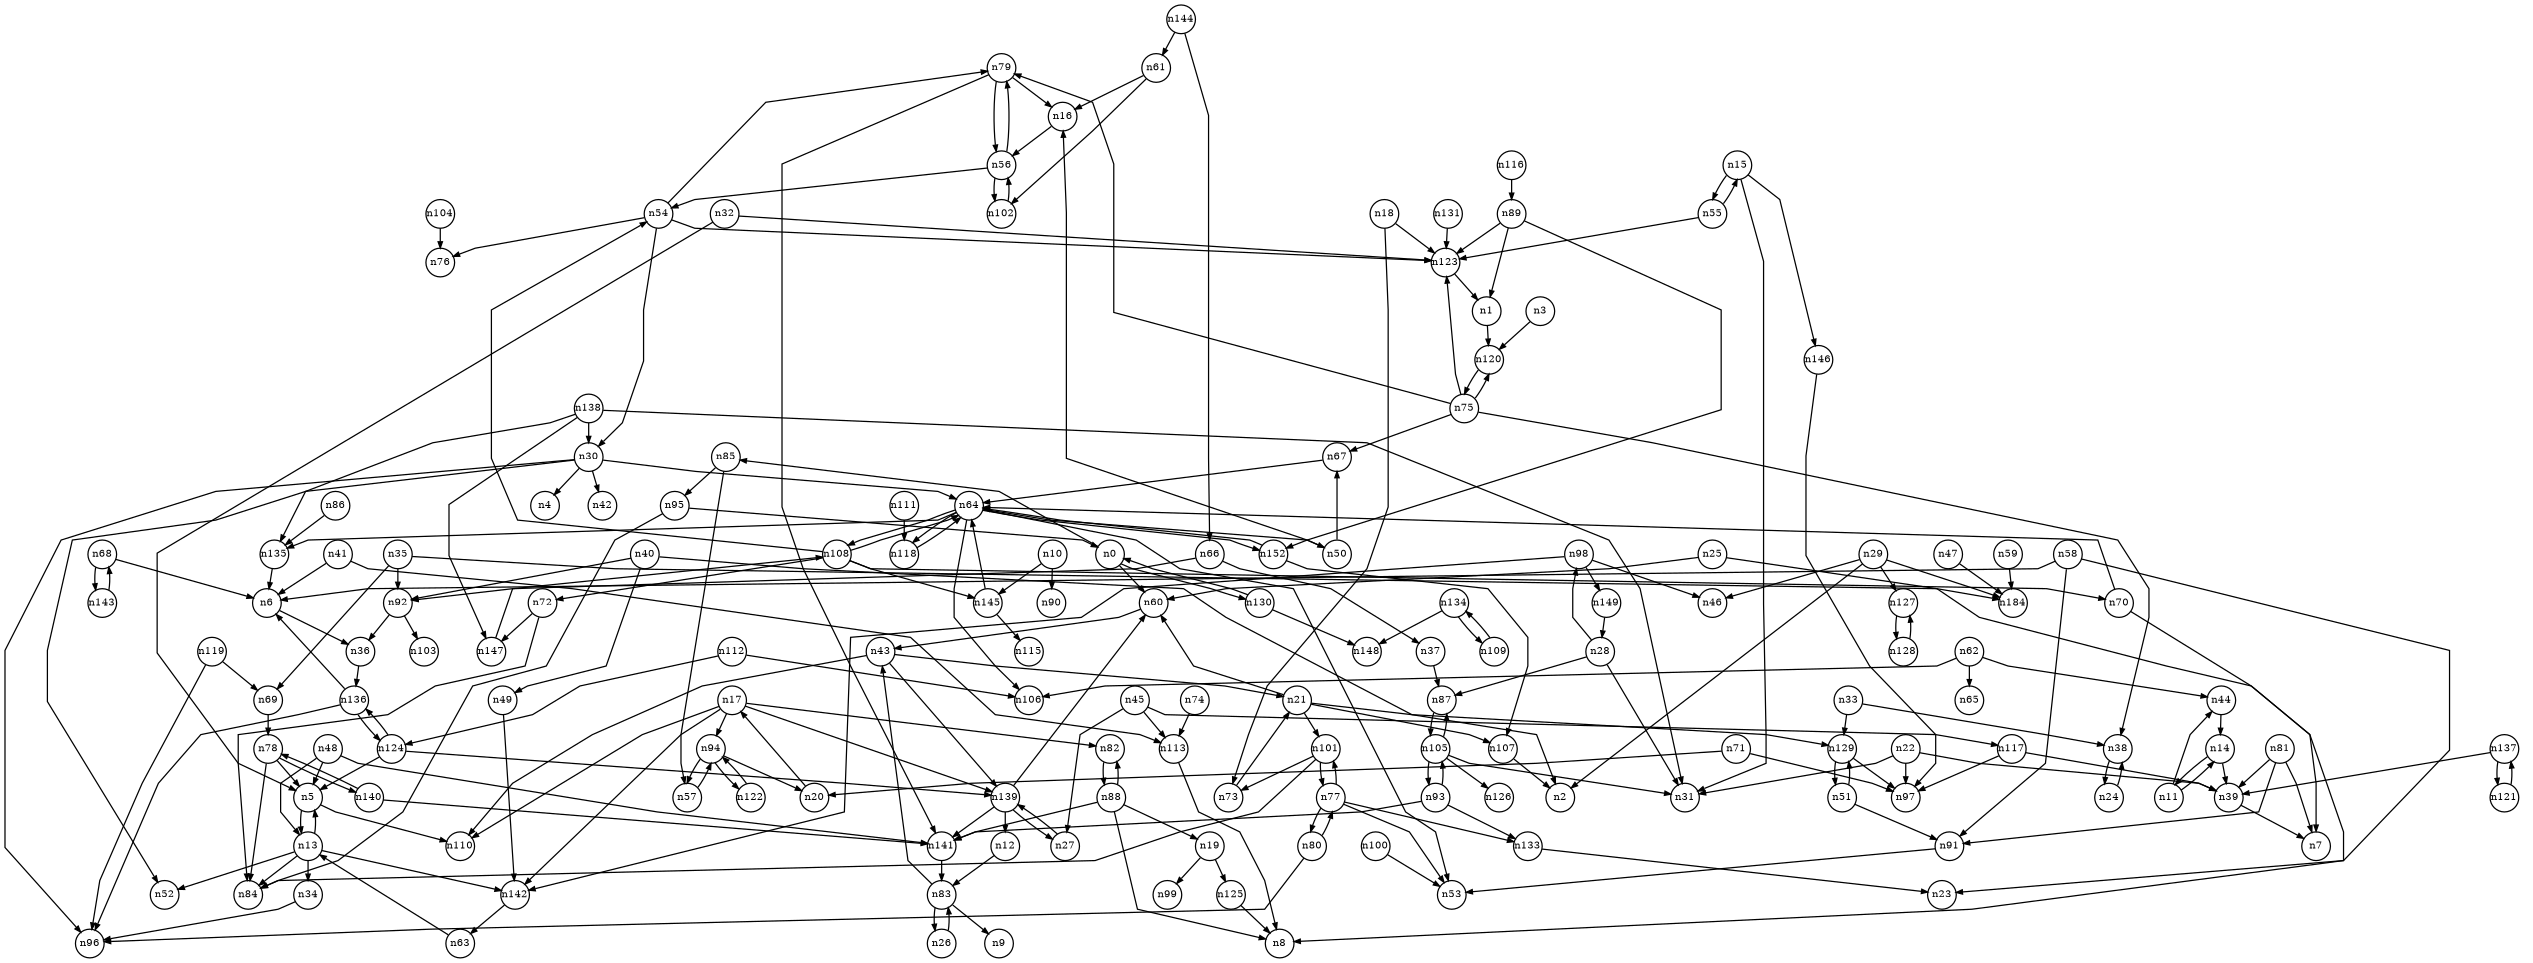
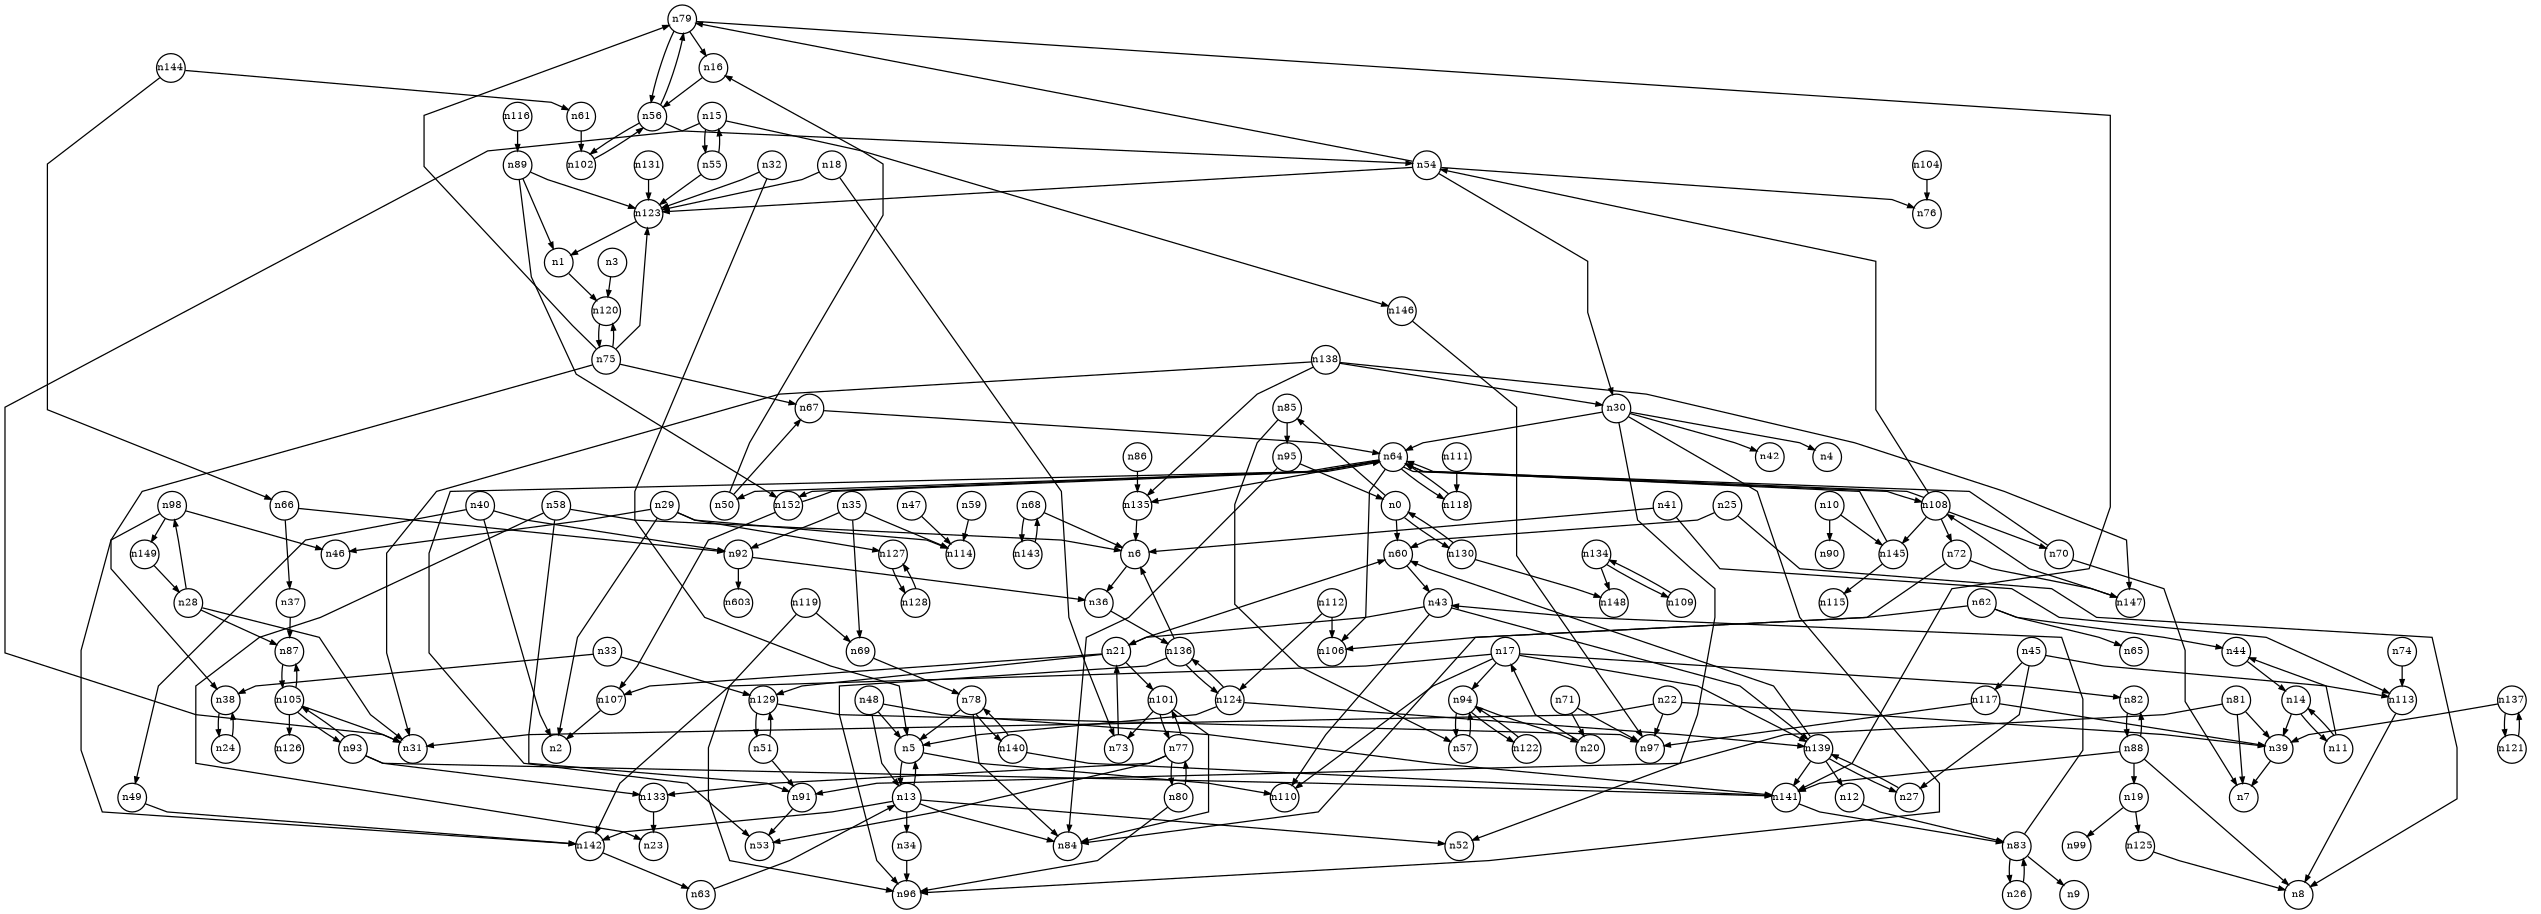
(1112, 91) -> none
(2013, 603) -> (960, 554)
(424, 652) -> (738, 603)
(1376, 846) -> none
